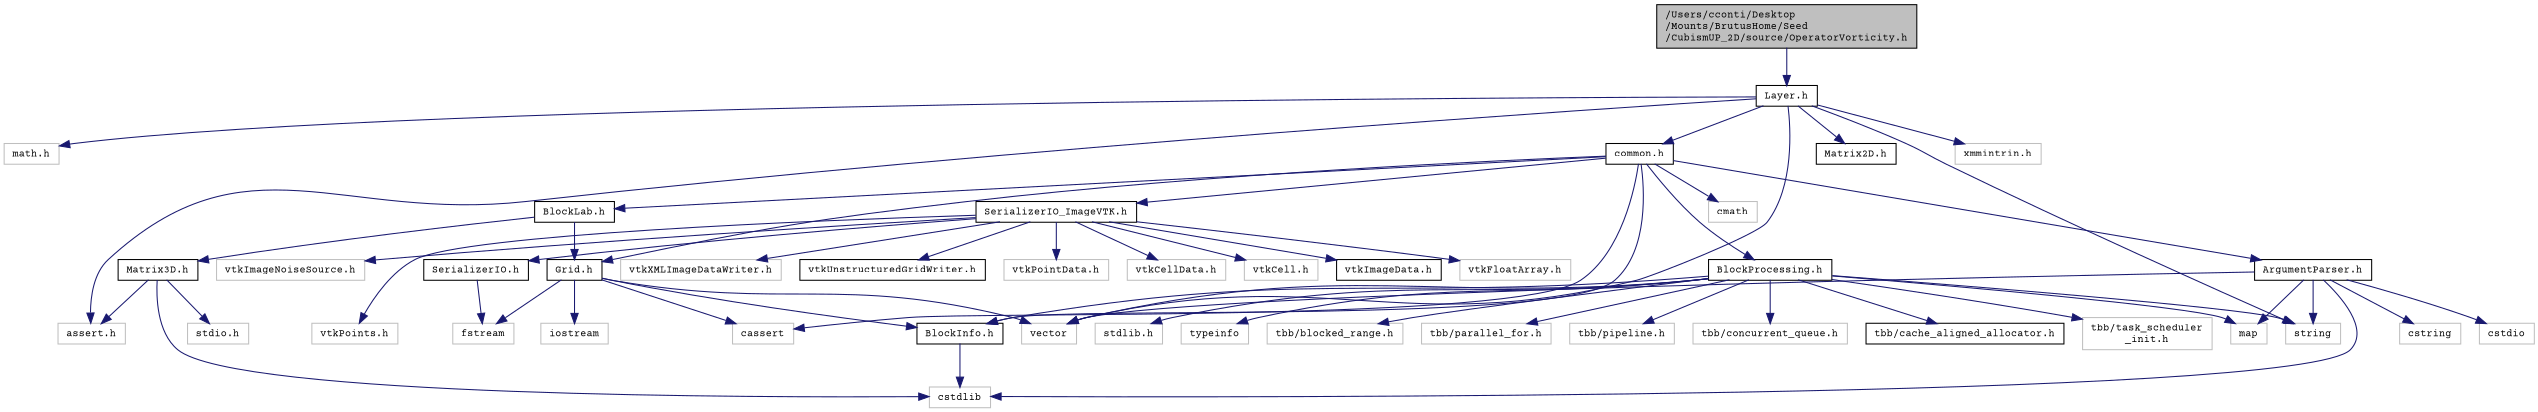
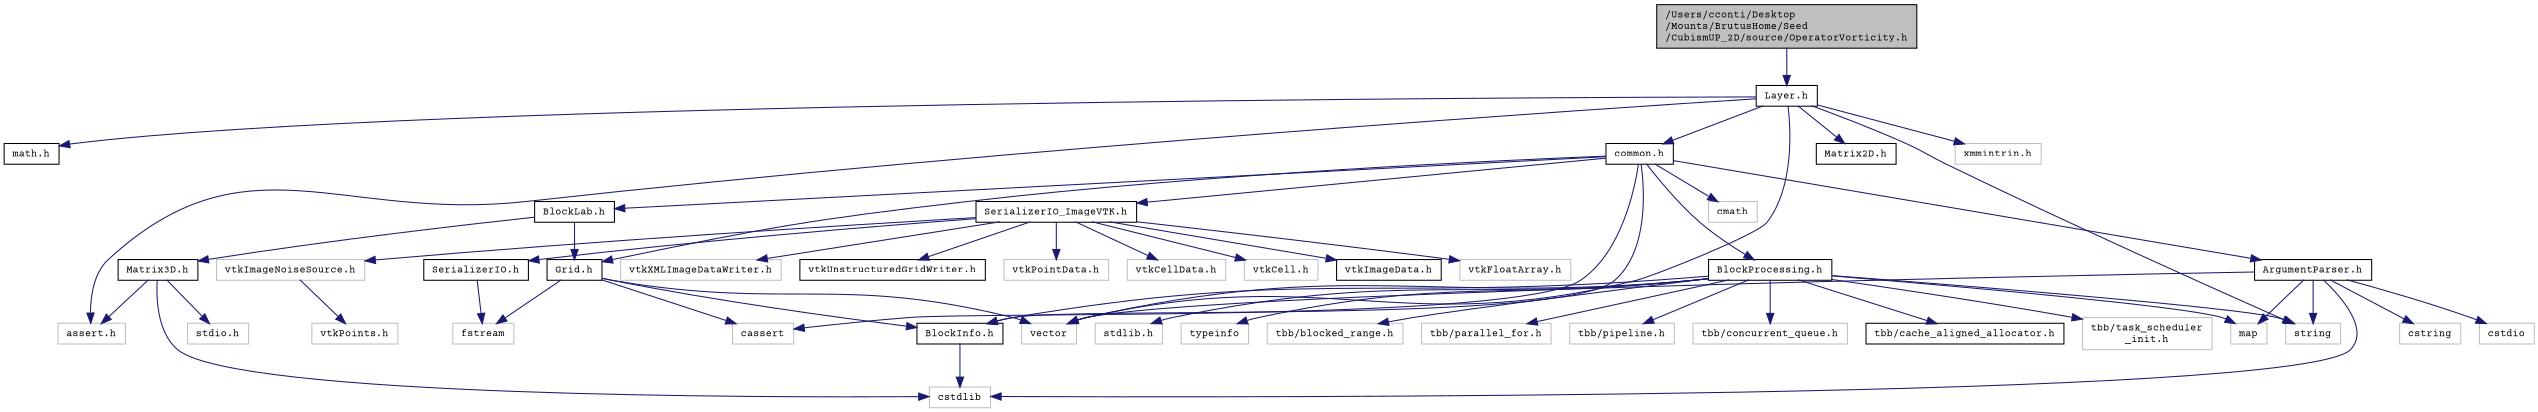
(32, 154) -> (32, 154)
(657, 230) -> (319, 298)
(575, 334) -> none
